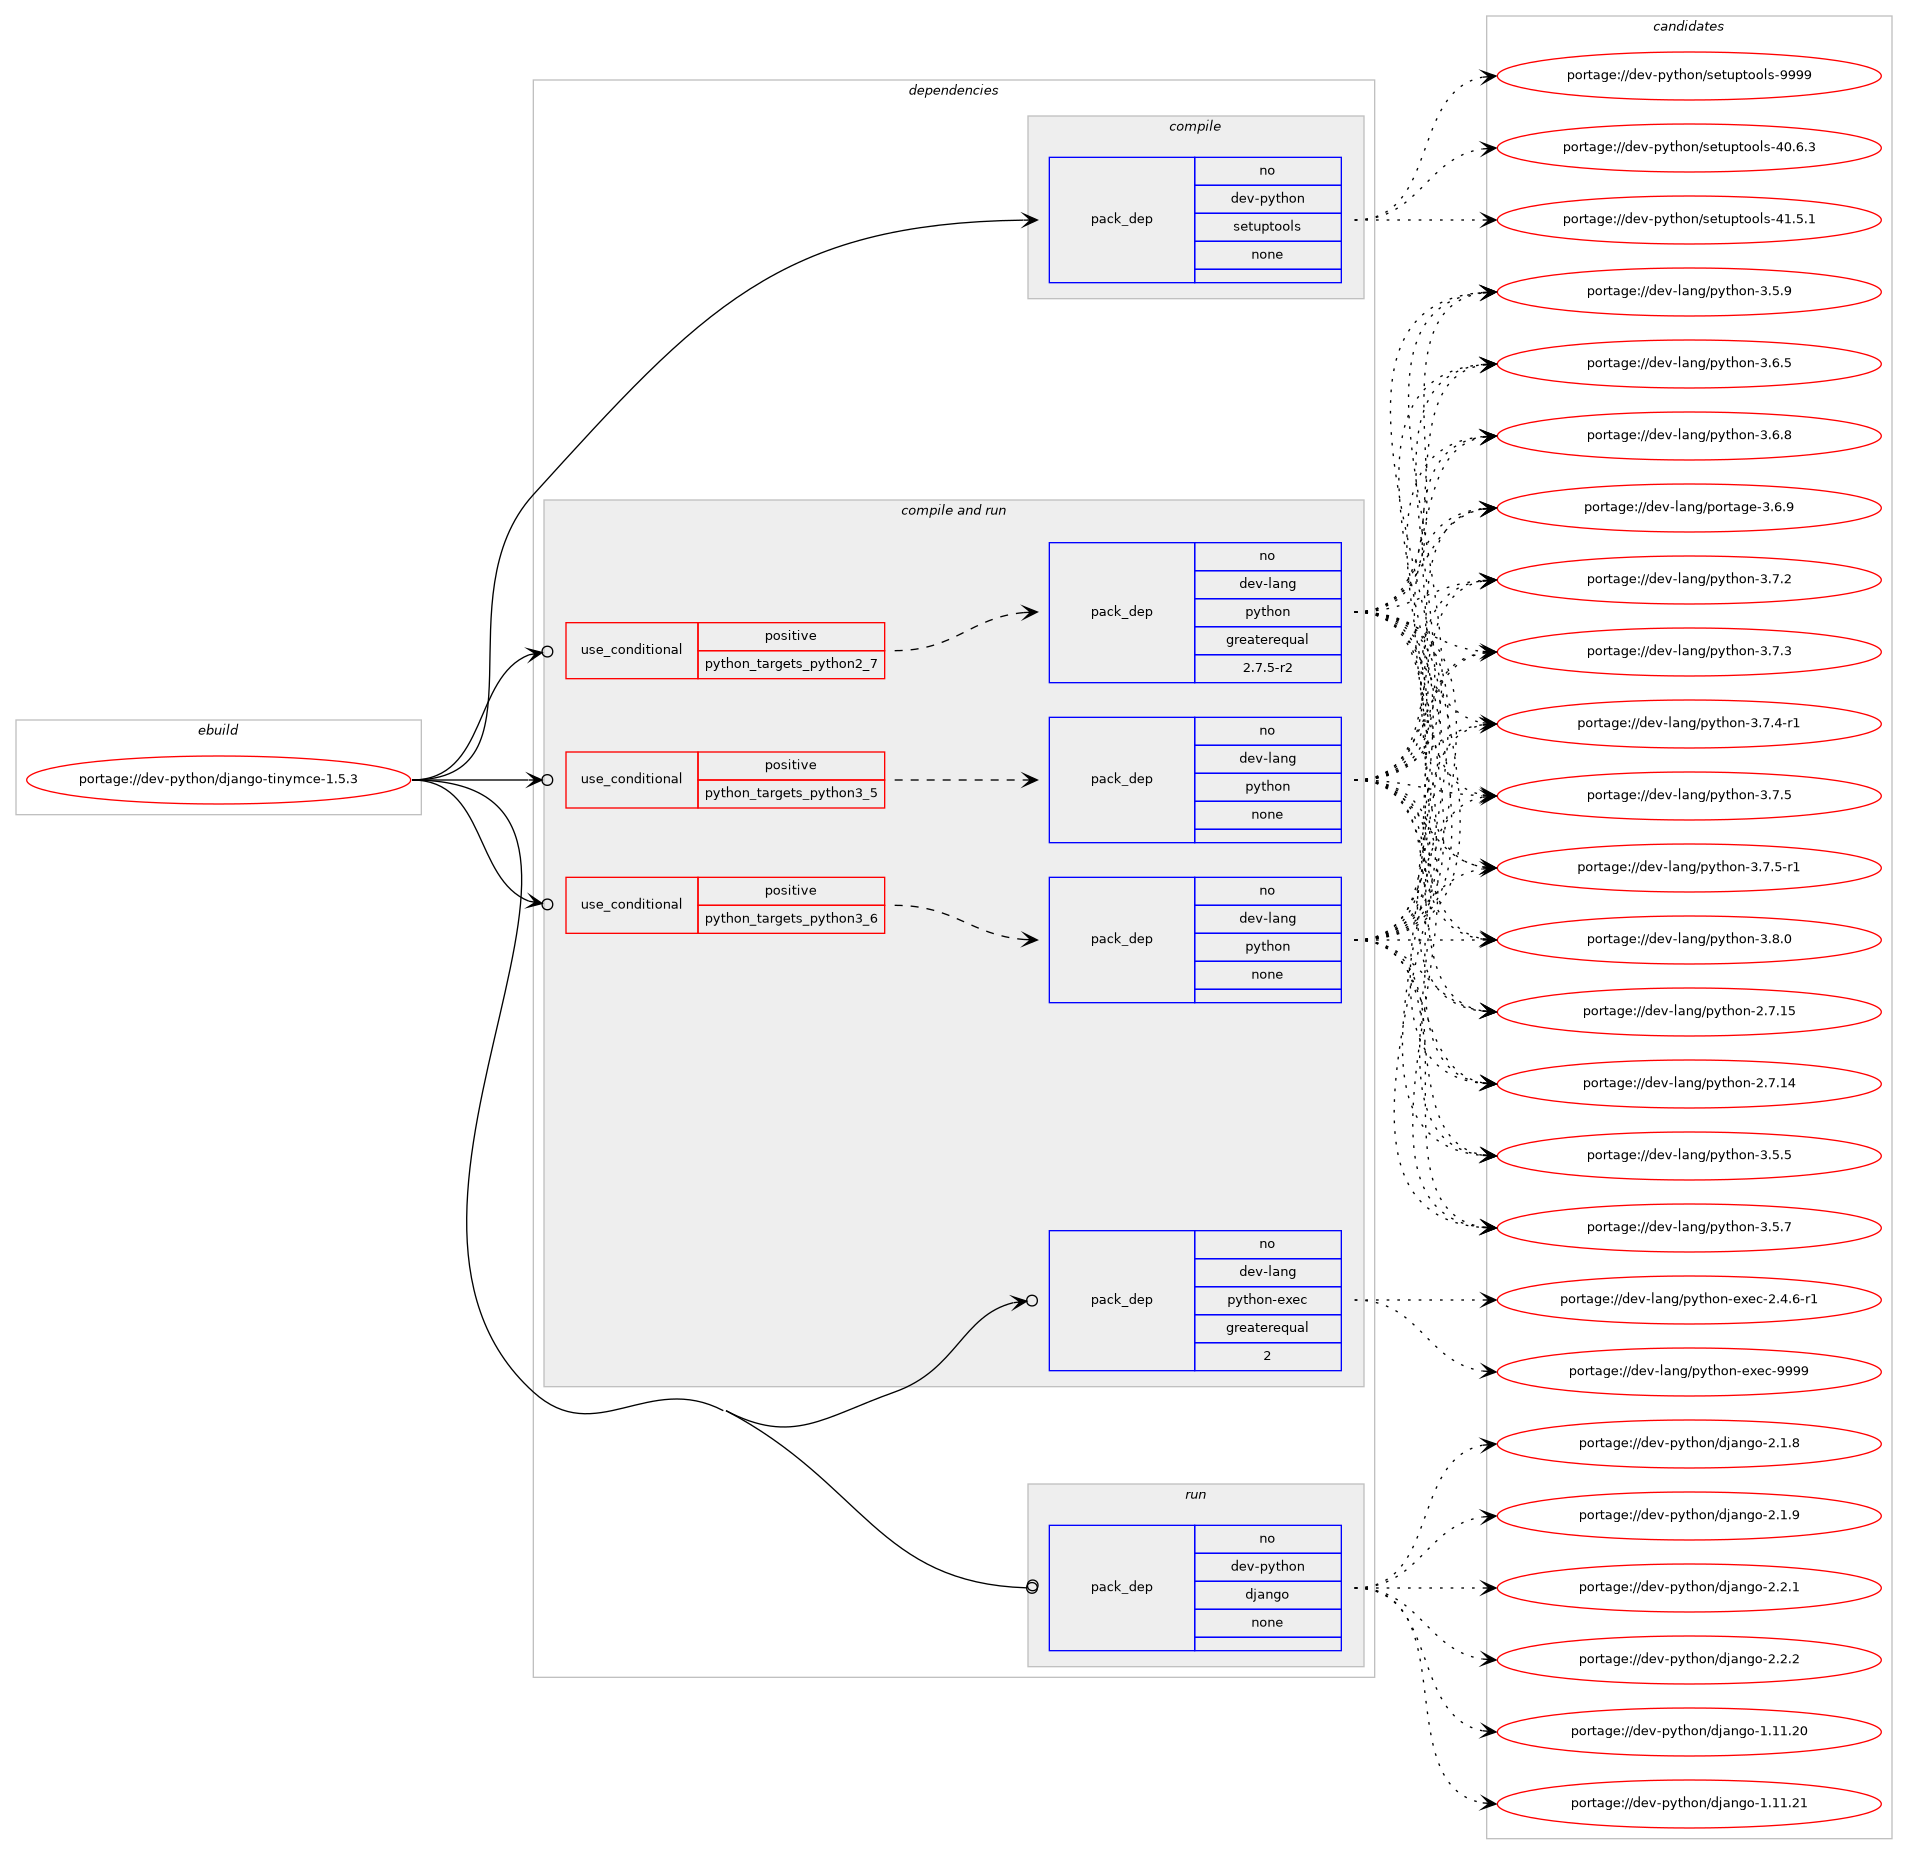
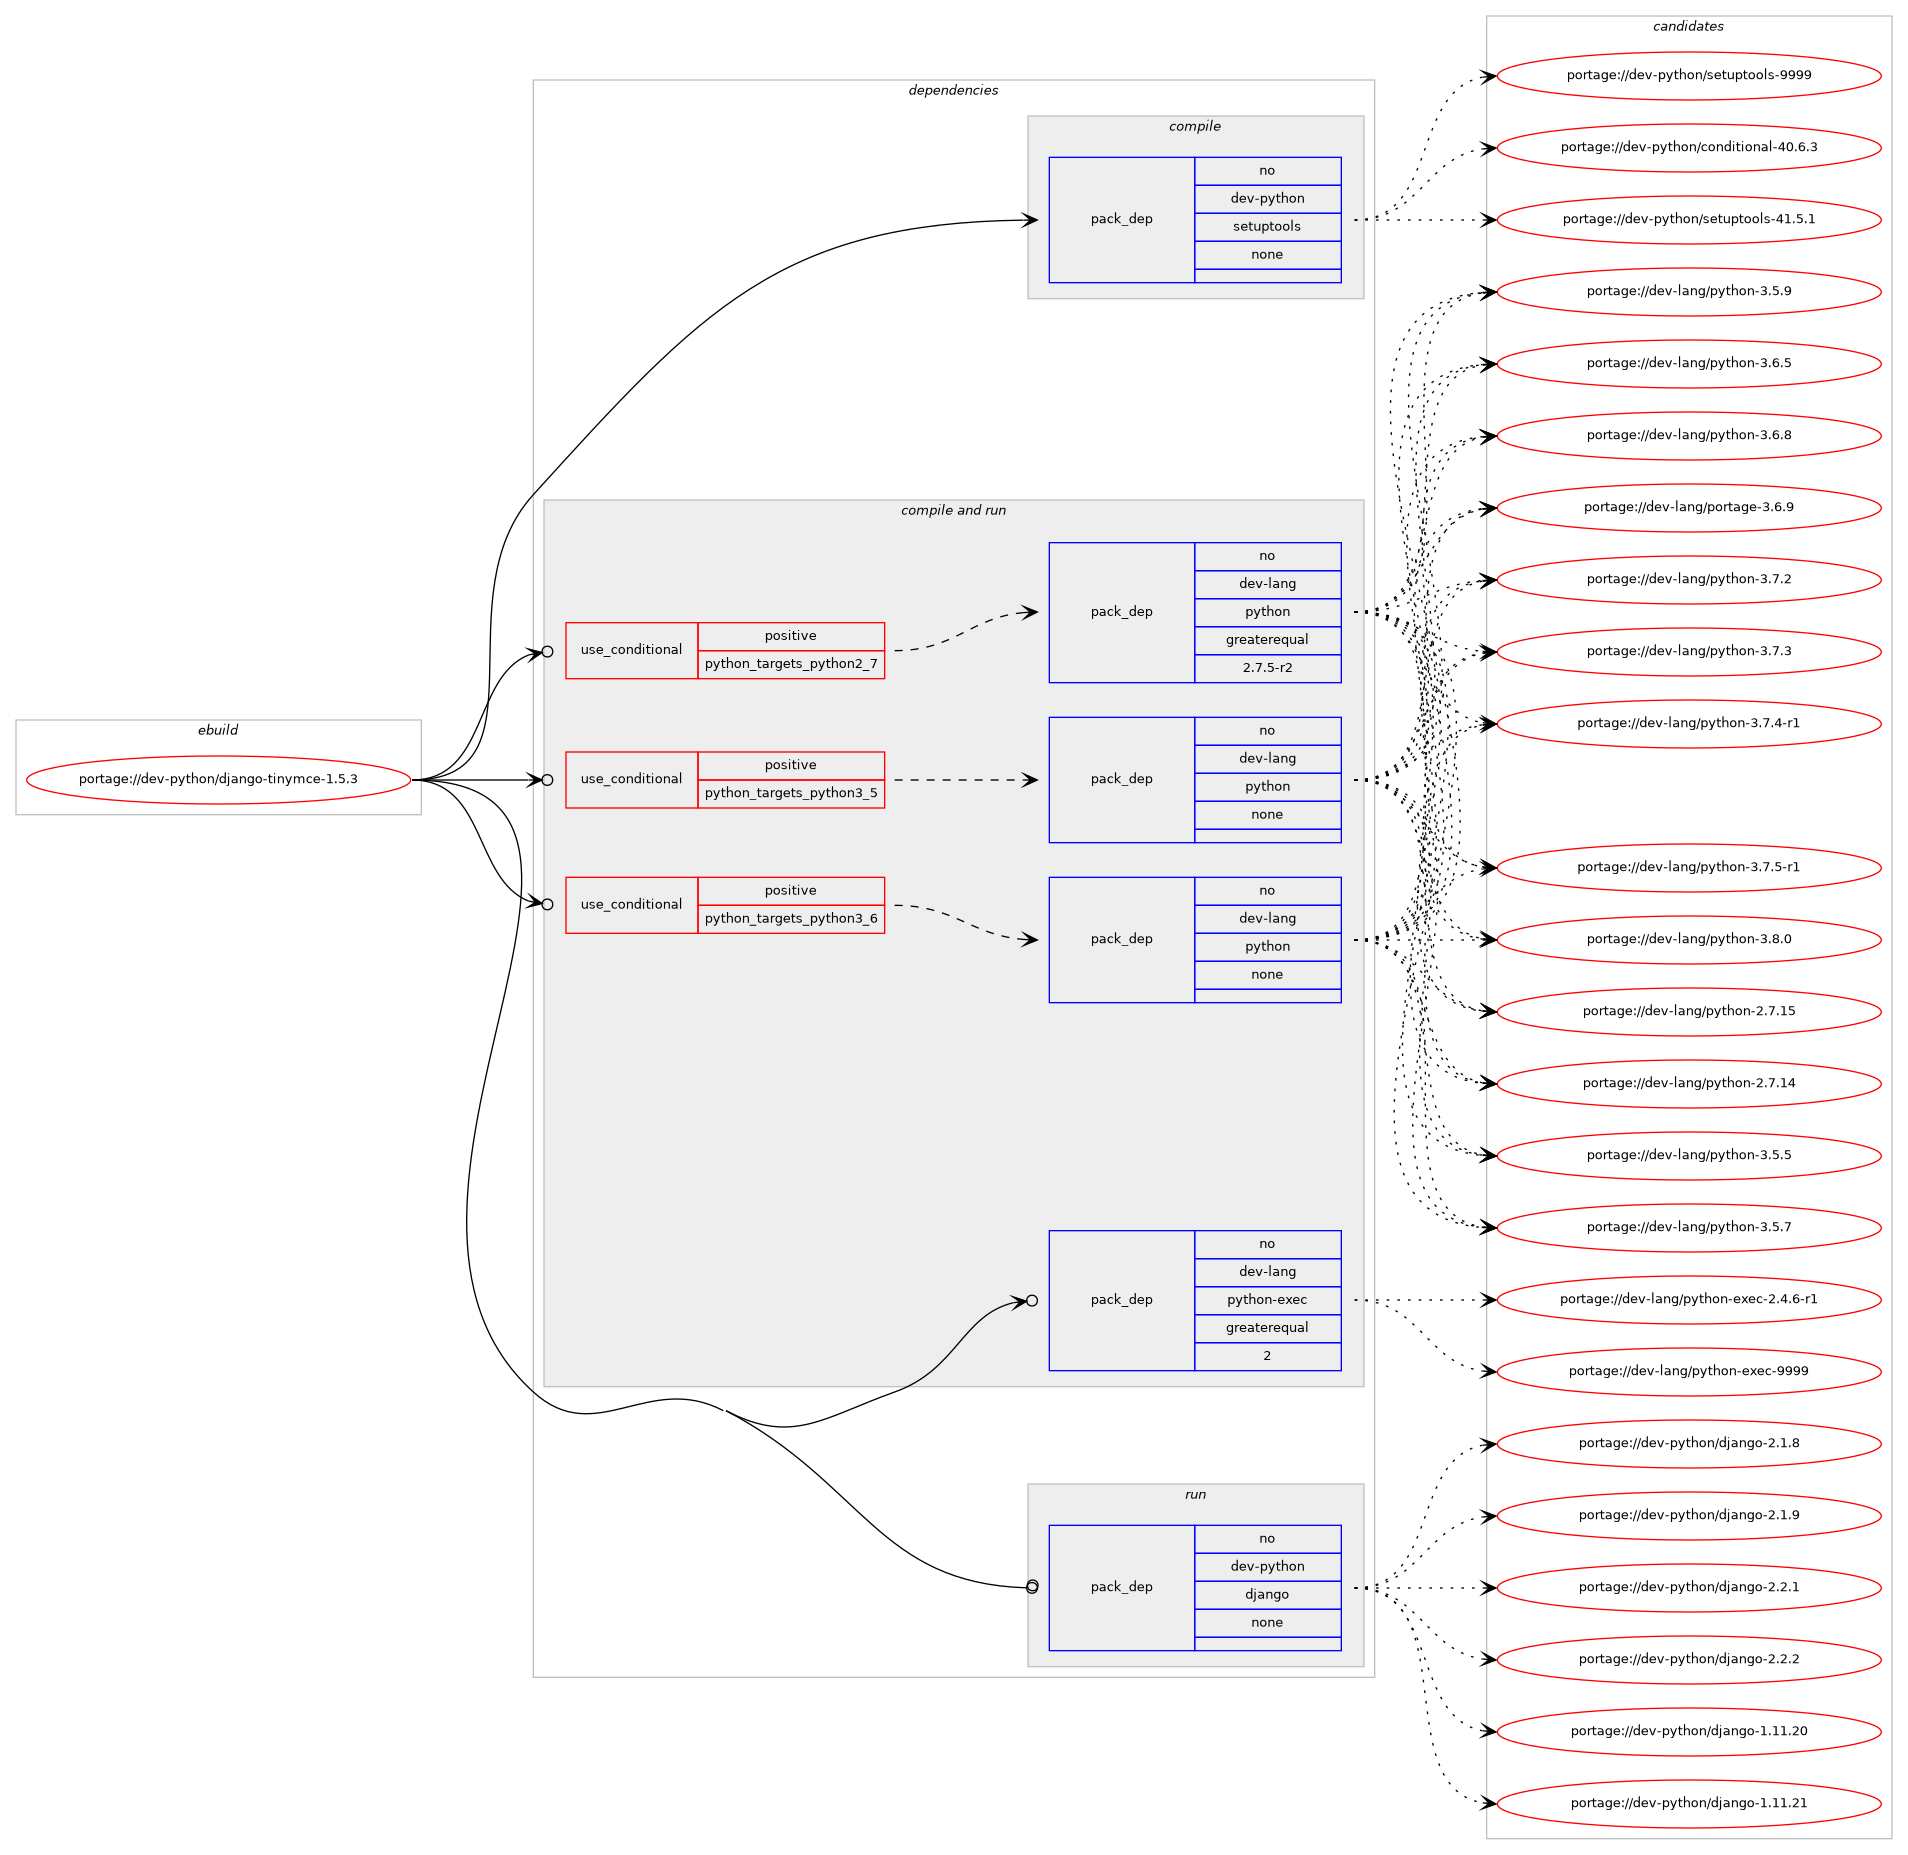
(1689, 148) -> (1689, 148)
(1689, 796) -> none
